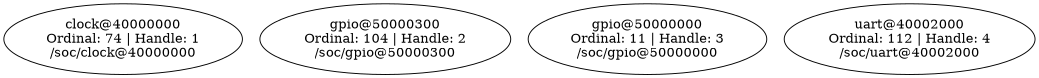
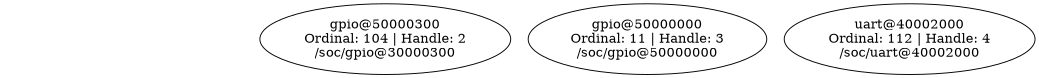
(123, 39) -> none
(385, 39) -> (385, 39)
